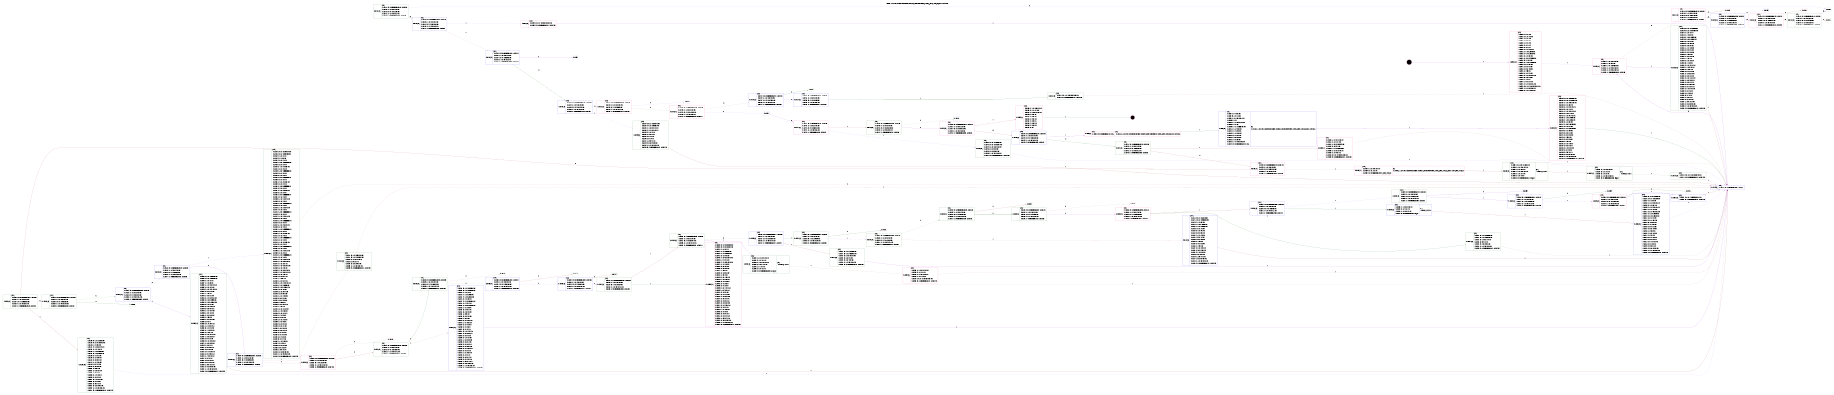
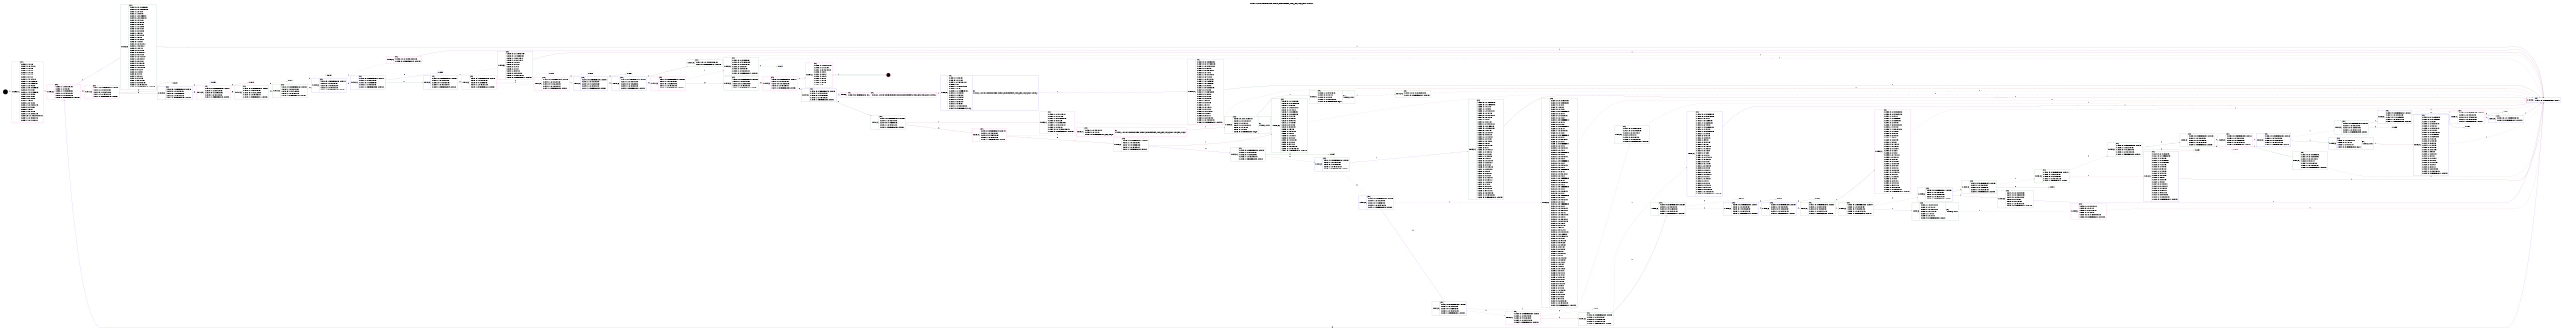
(1822, 13) -> (270, 92)
(781, 118) -> (648, 84)
(927, 122) -> (768, 66)
(575, 165) -> (1060, 140)
